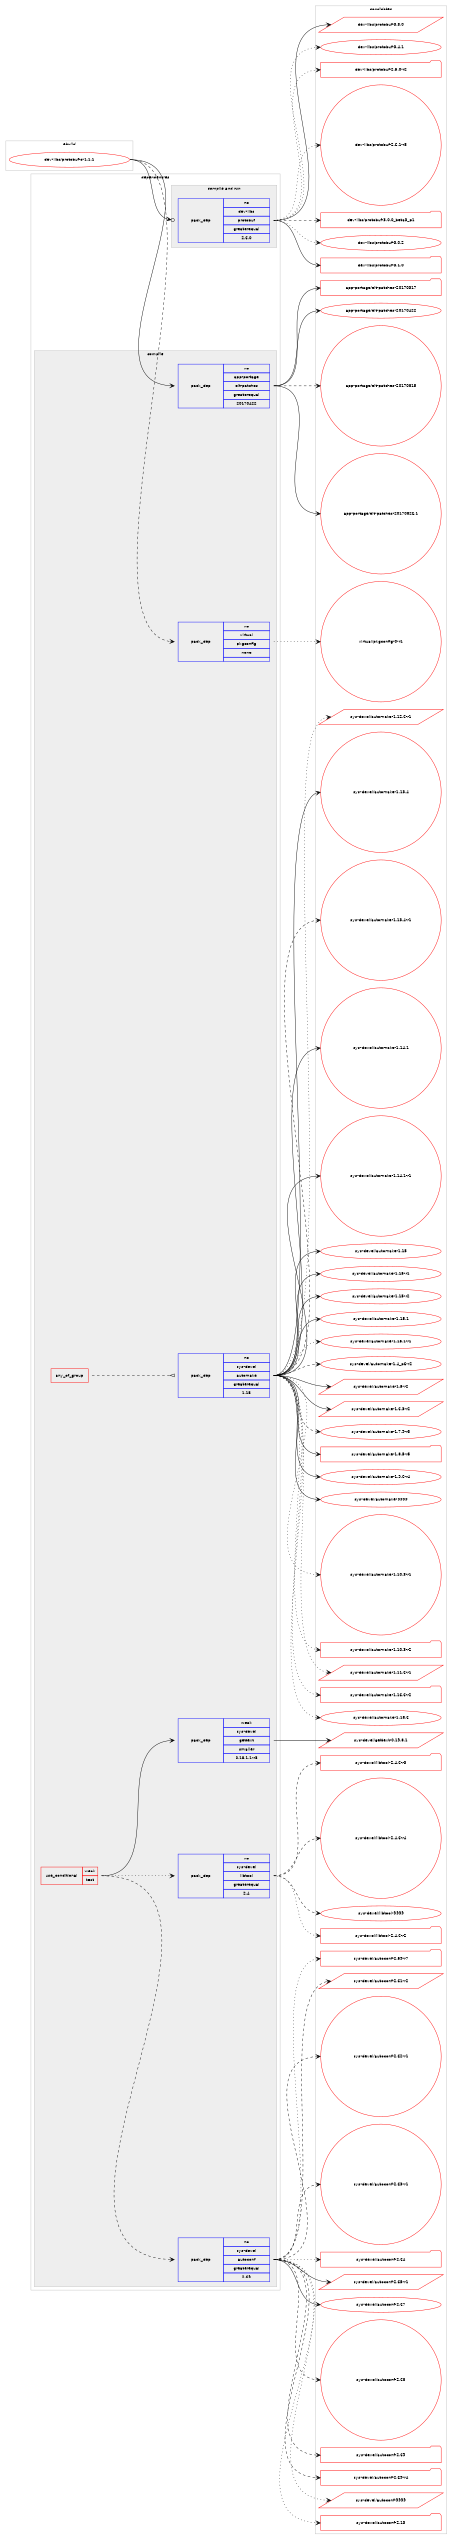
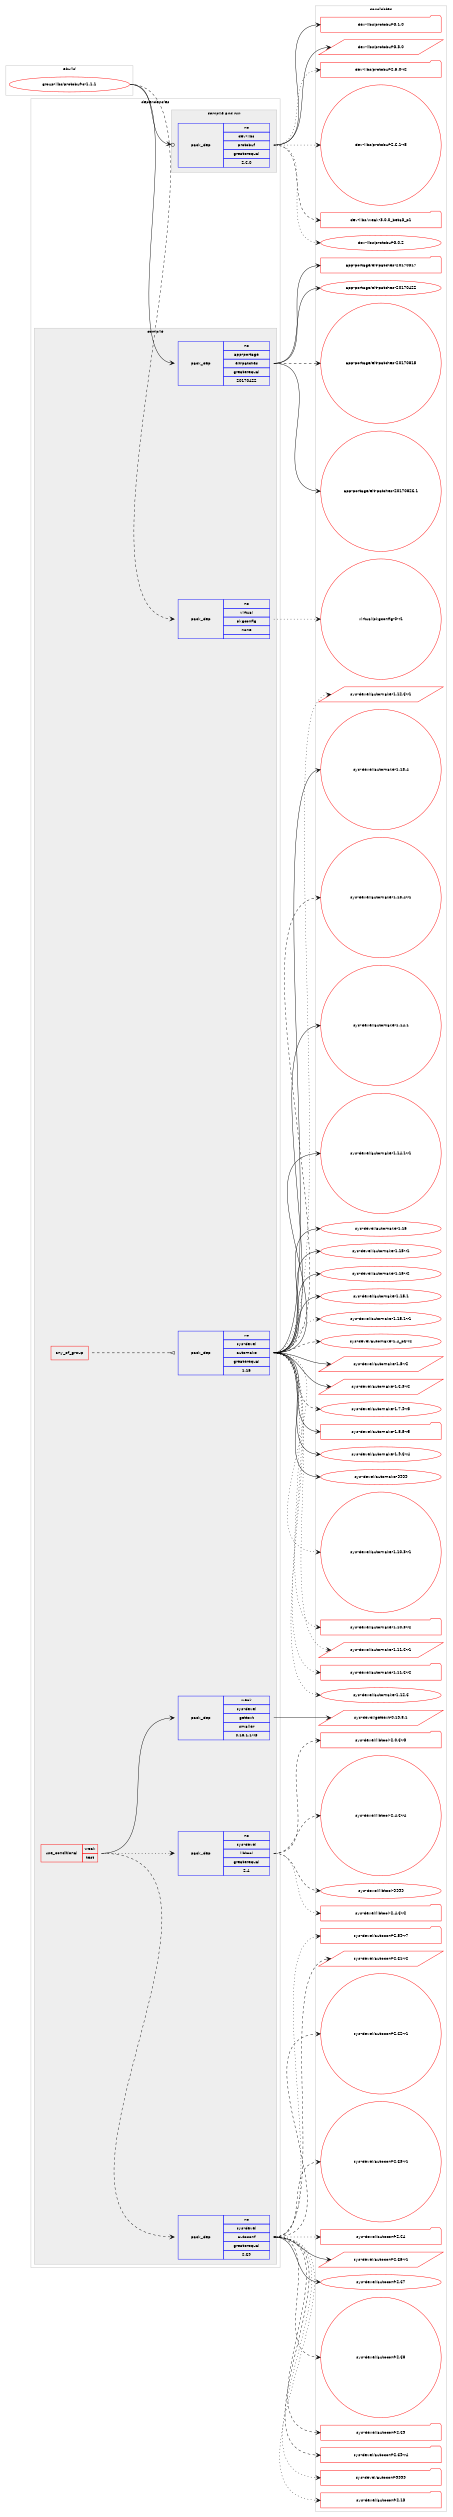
(381, 47) -> none
(69, 160) -> (69, 84)
(381, 220) -> (381, 220)
(381, 1695) -> (381, 1673)
(381, 1718) -> (381, 1695)
(381, 1763) -> (381, 1740)
(381, 2500) -> (381, 2478)
